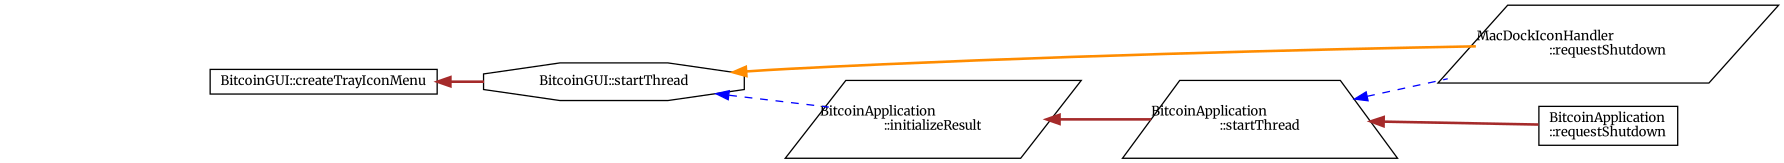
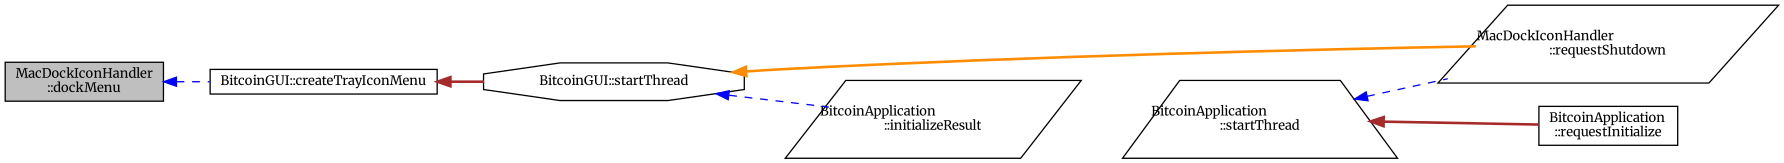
none -> (84, 82)
(1105, 119) -> none
(1608, 126) -> (1608, 126)
